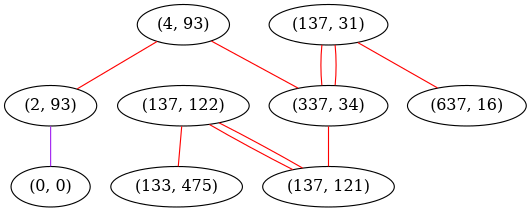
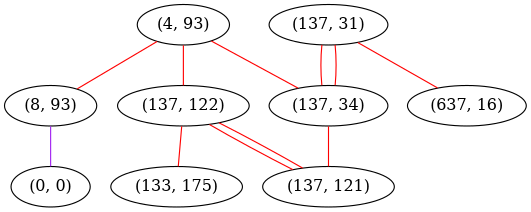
none -> (183, 65)
(51, 106) -> (51, 106)
(328, 106) -> (328, 106)
(177, 187) -> (177, 187)
